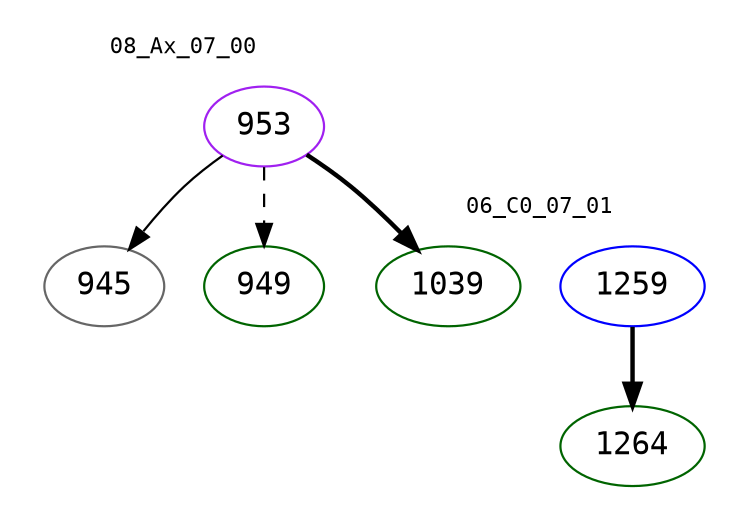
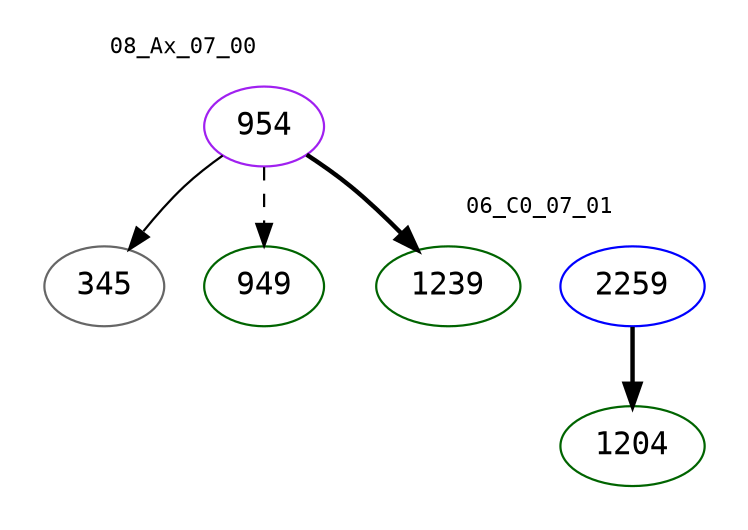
(264, 127) -> (264, 127)
(104, 286) -> (104, 286)
(448, 286) -> (448, 286)
(633, 286) -> (633, 286)
(633, 446) -> (633, 446)
